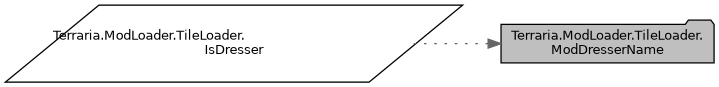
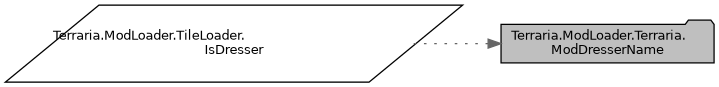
(608, 44) -> (608, 44)
